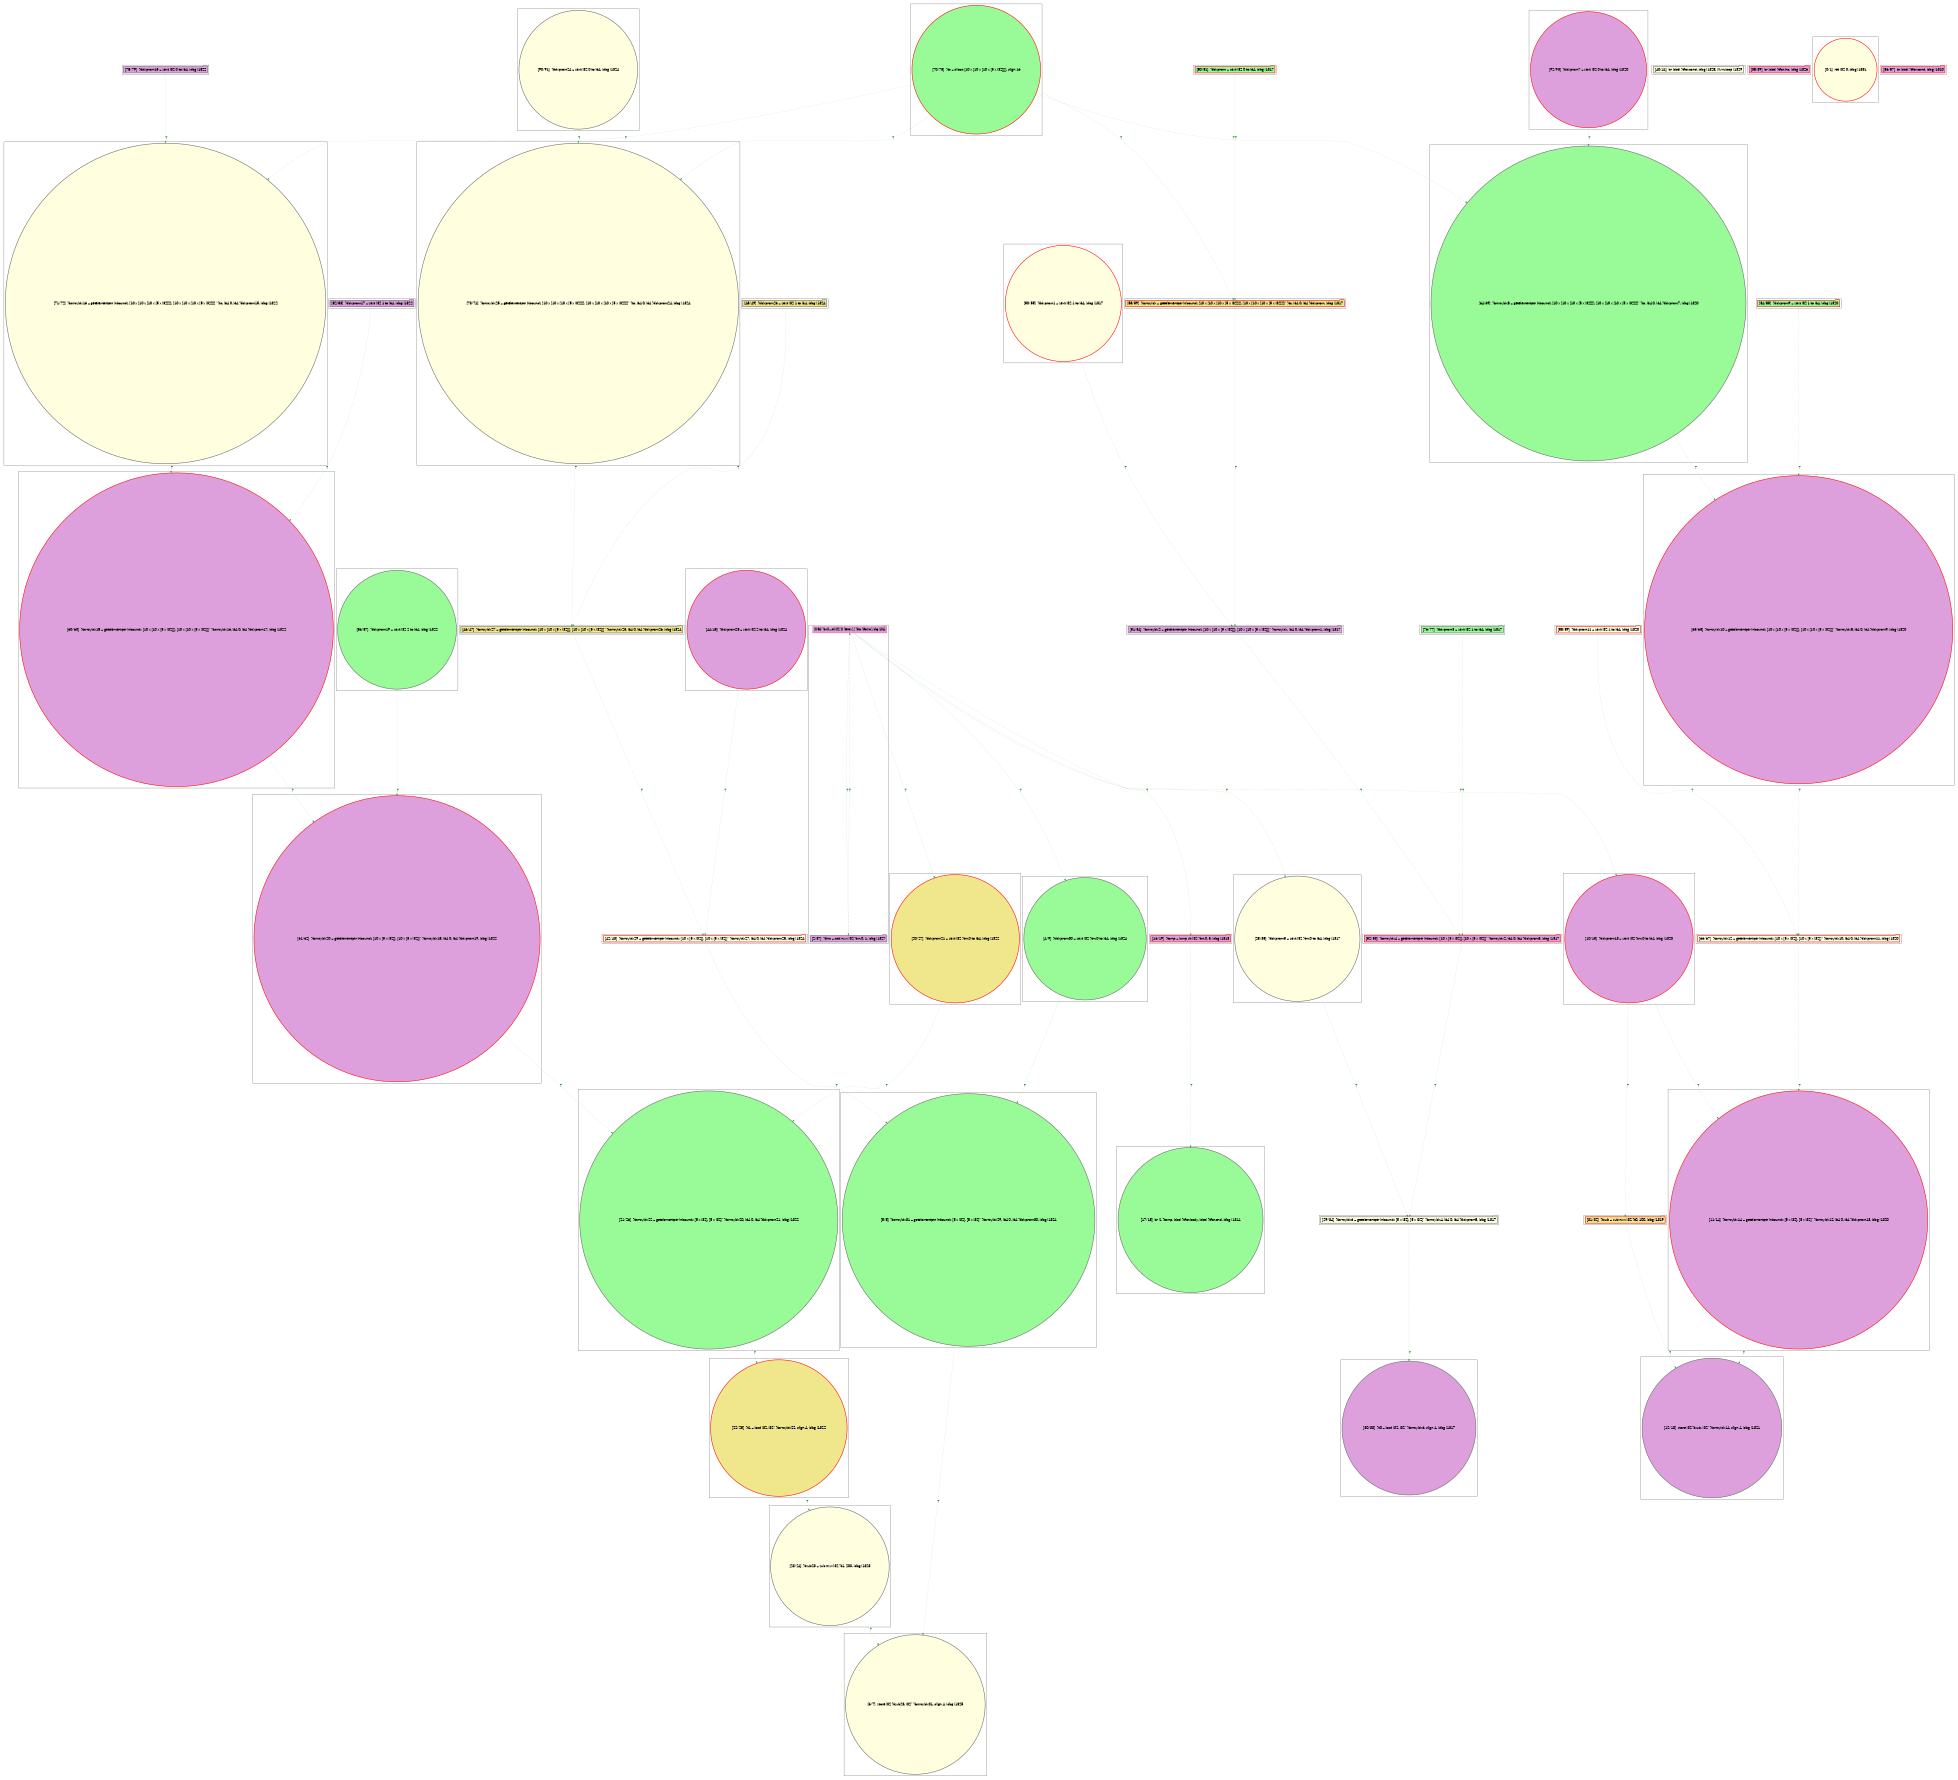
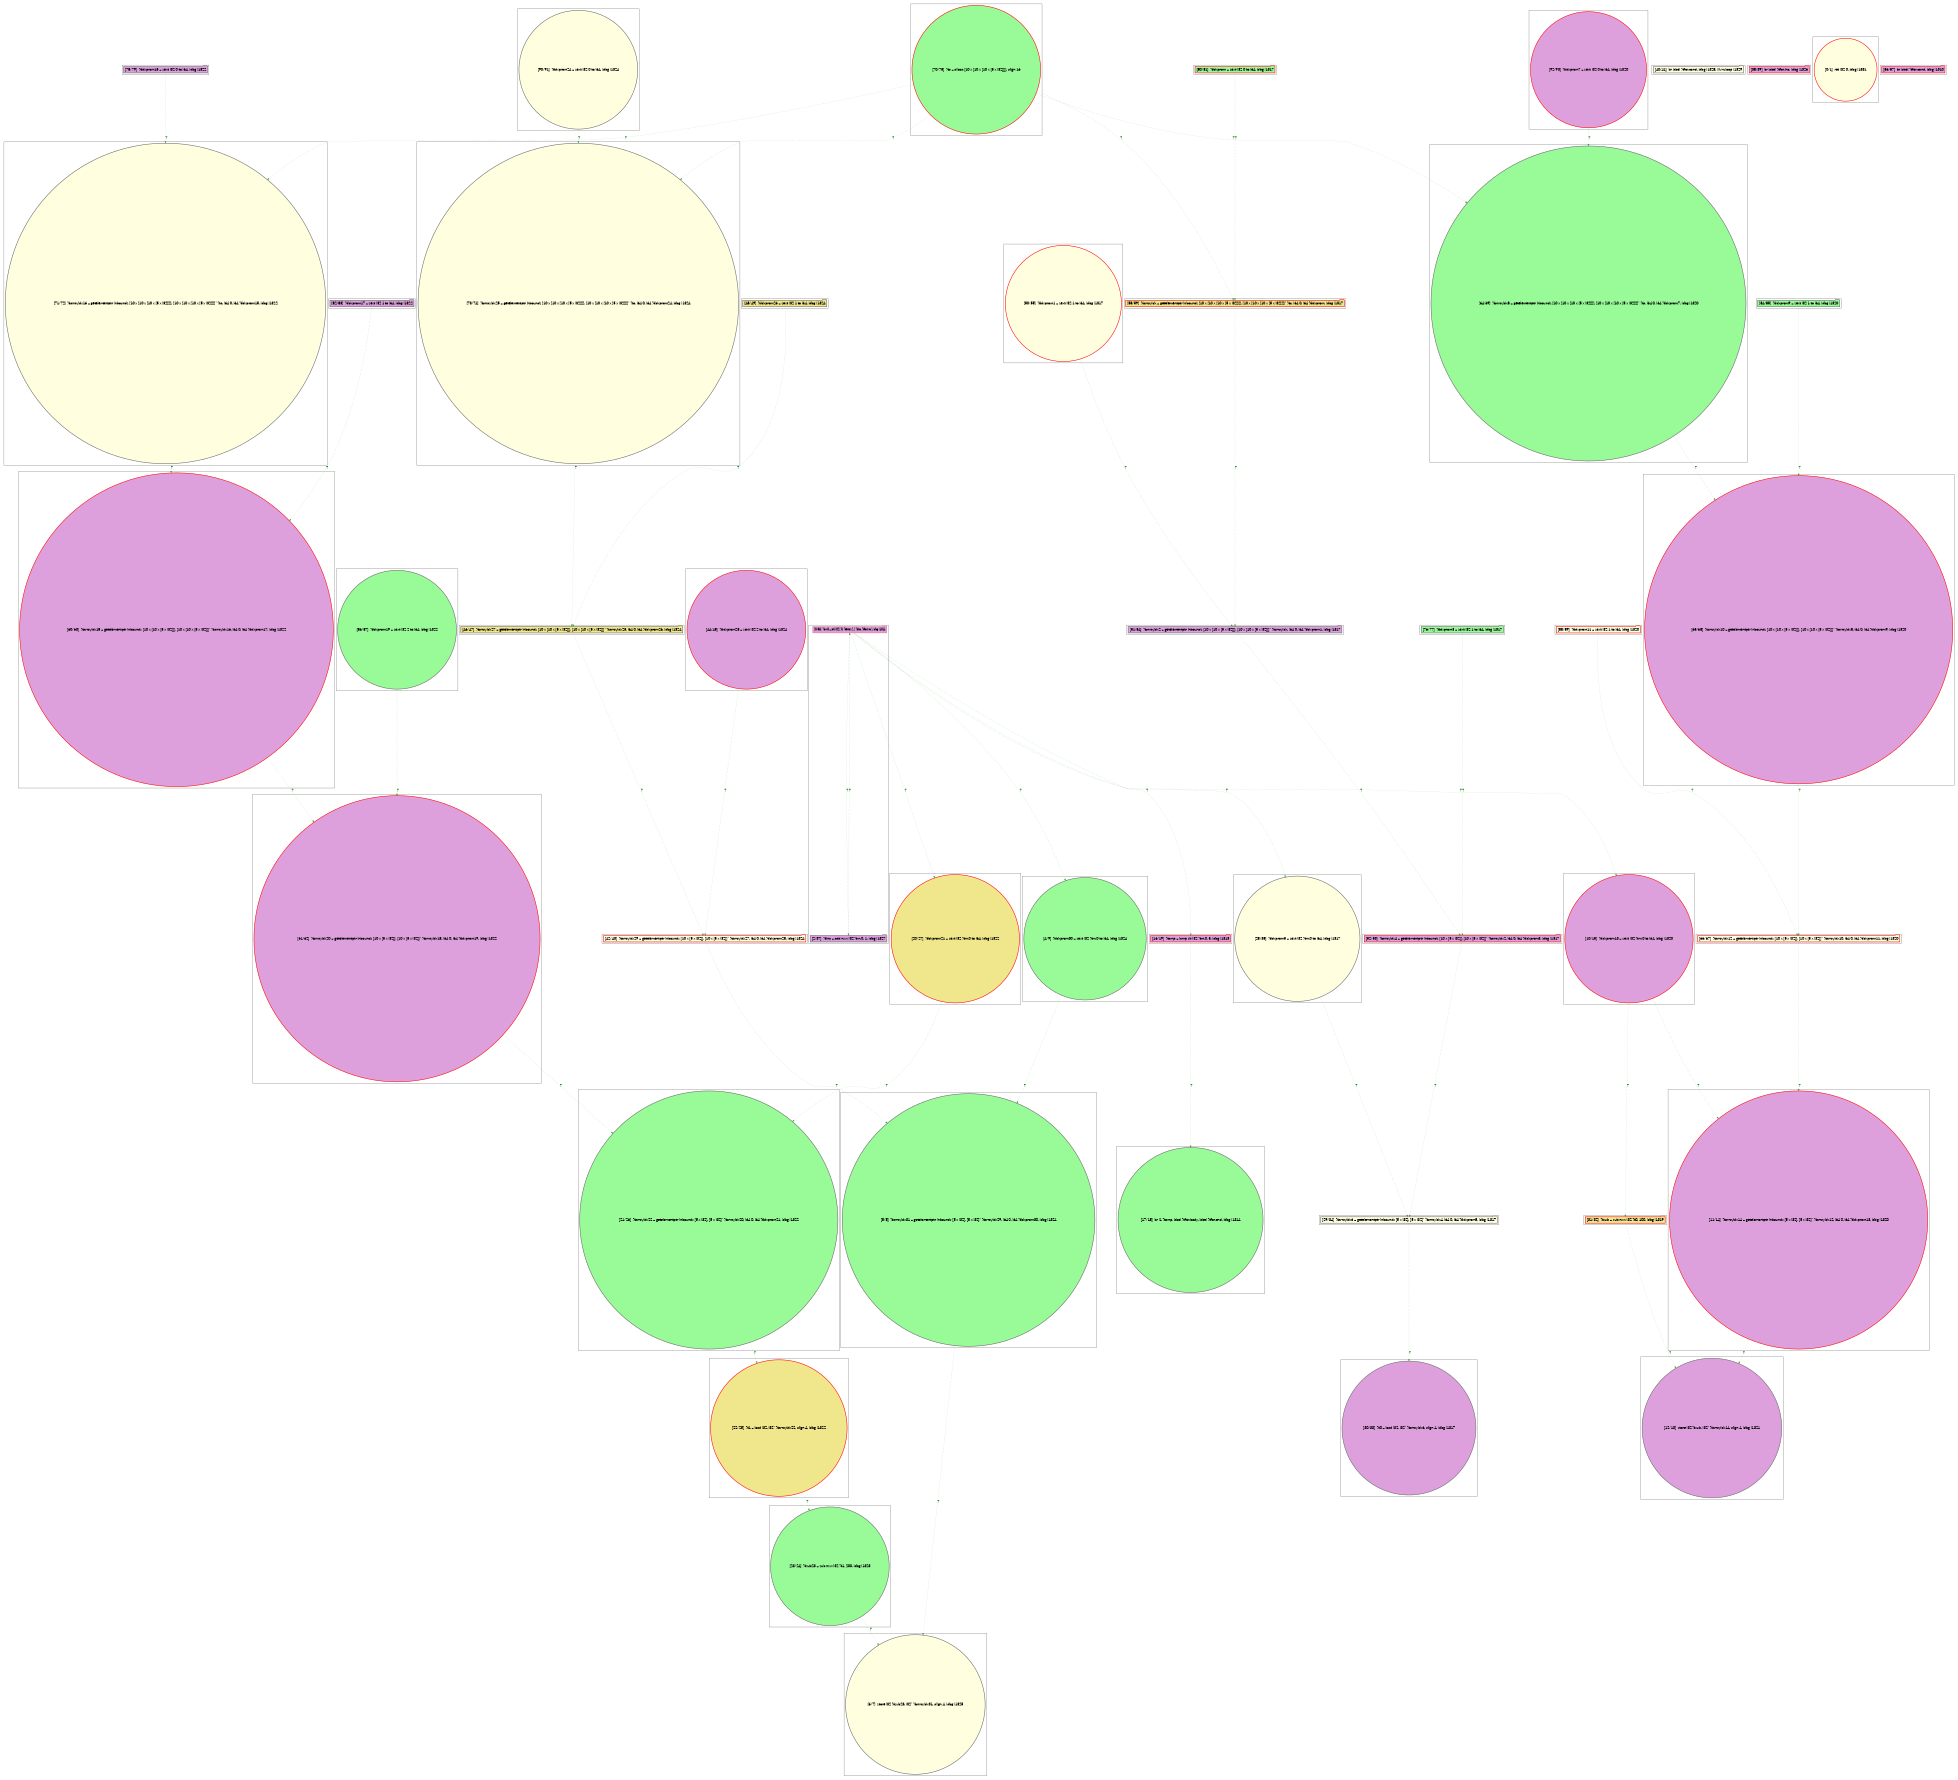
(1799, 303) -> (1799, 303)
(830, 1566) -> (830, 1566)
